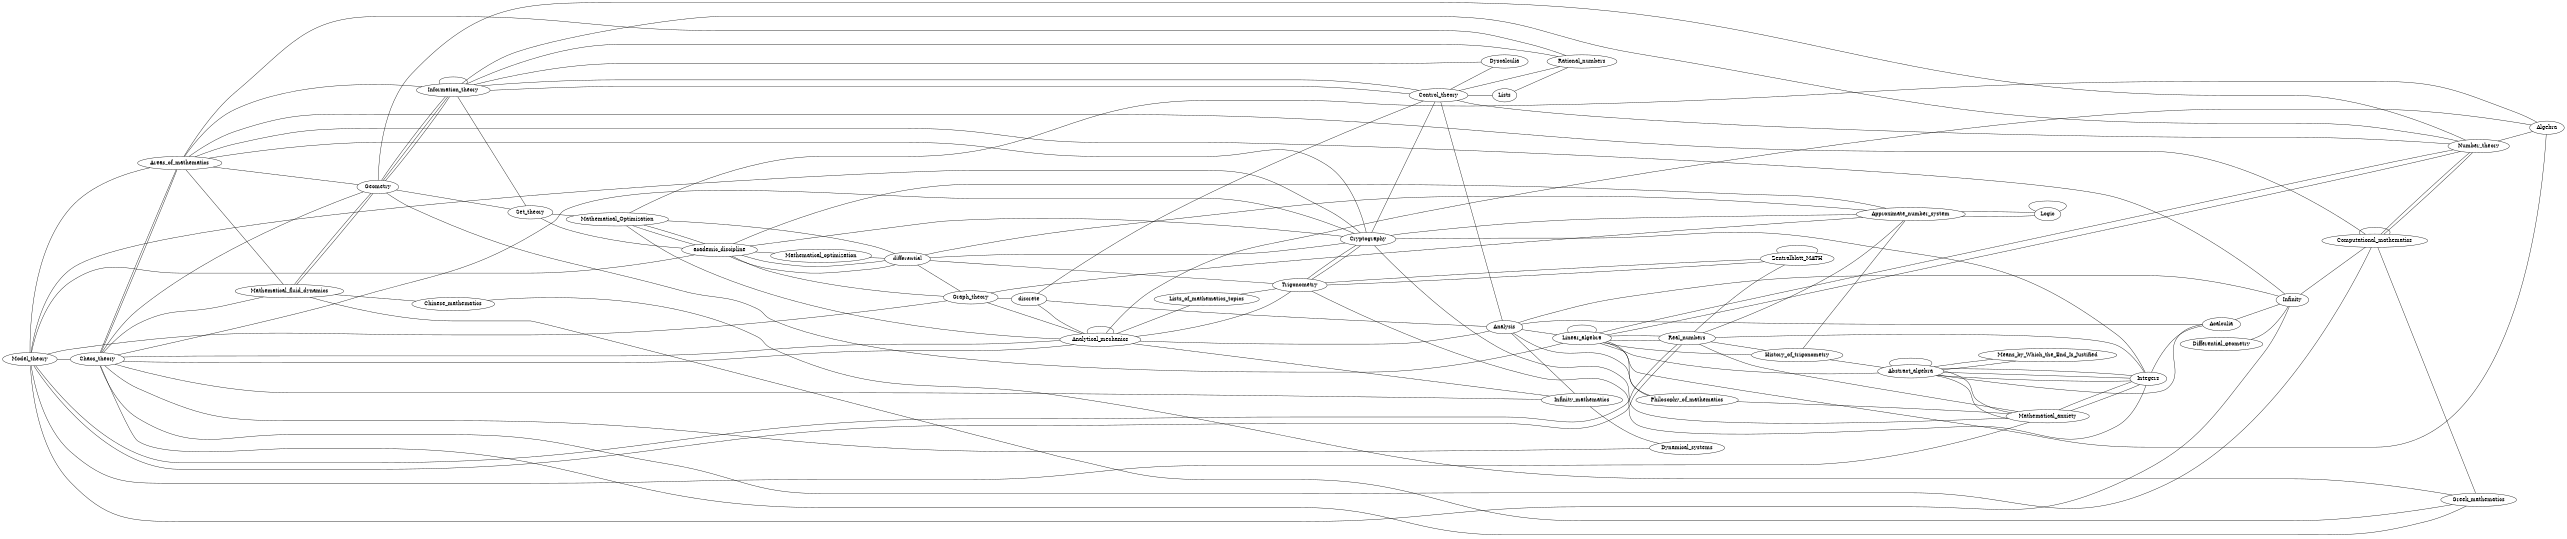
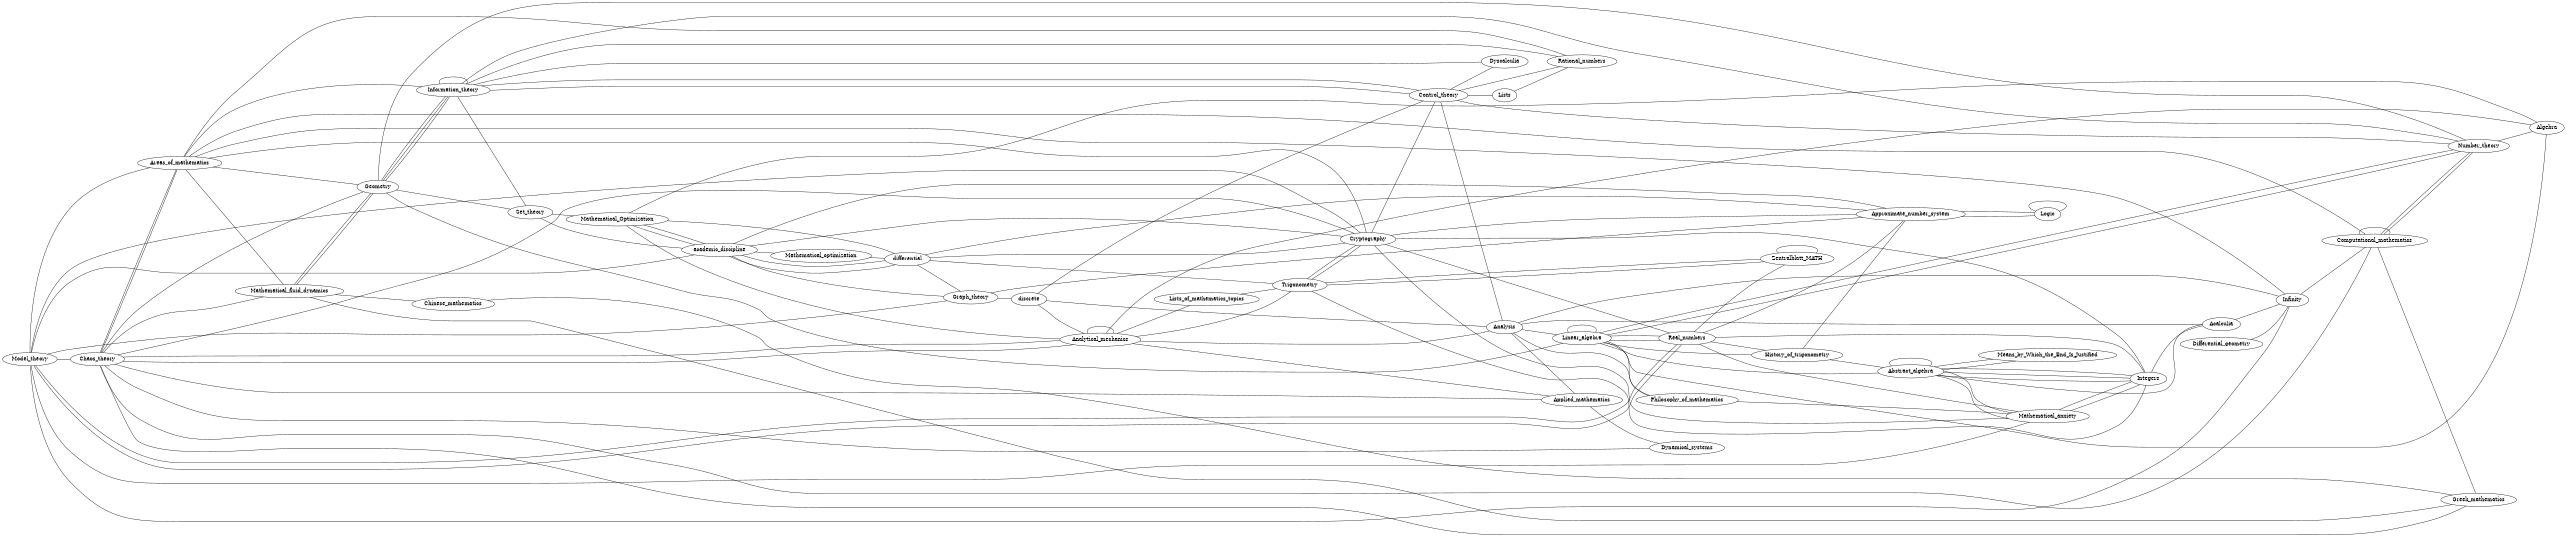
none -> (1527, 289)
(1035, 318) -> none
(1582, 400) -> (1582, 400)
